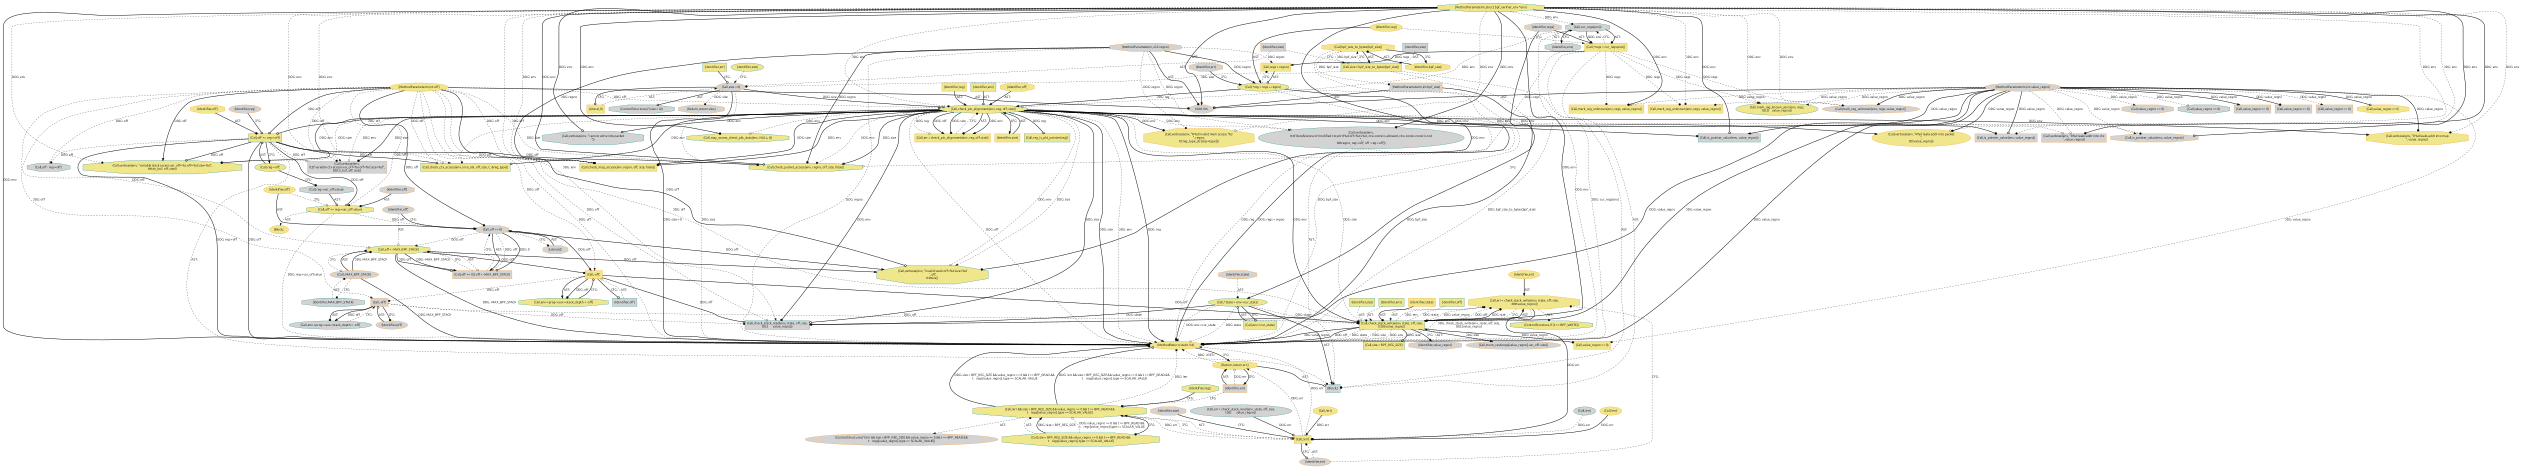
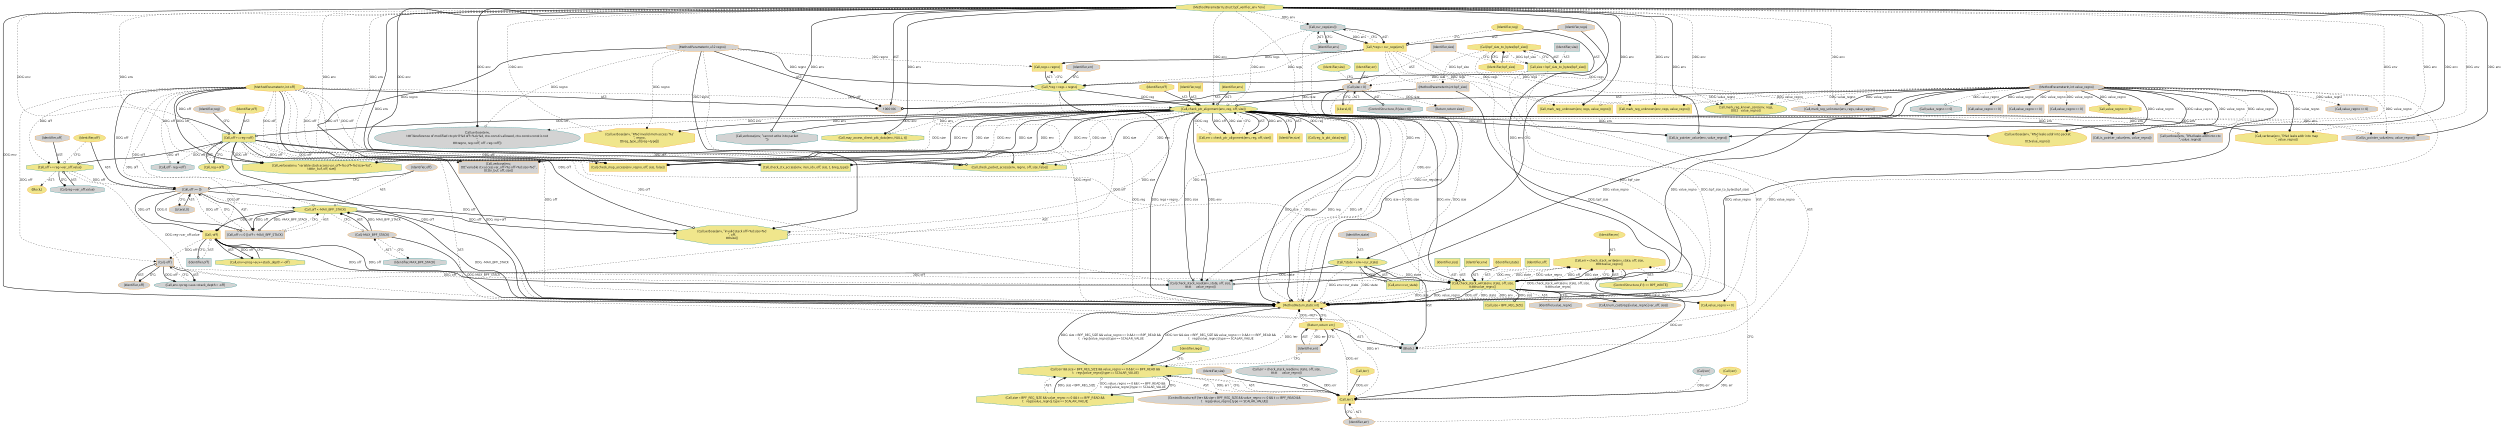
(1047, 138) -> (1327, 138)
(1249, 159) -> (1226, 76)
(297, 178) -> (60, 179)
